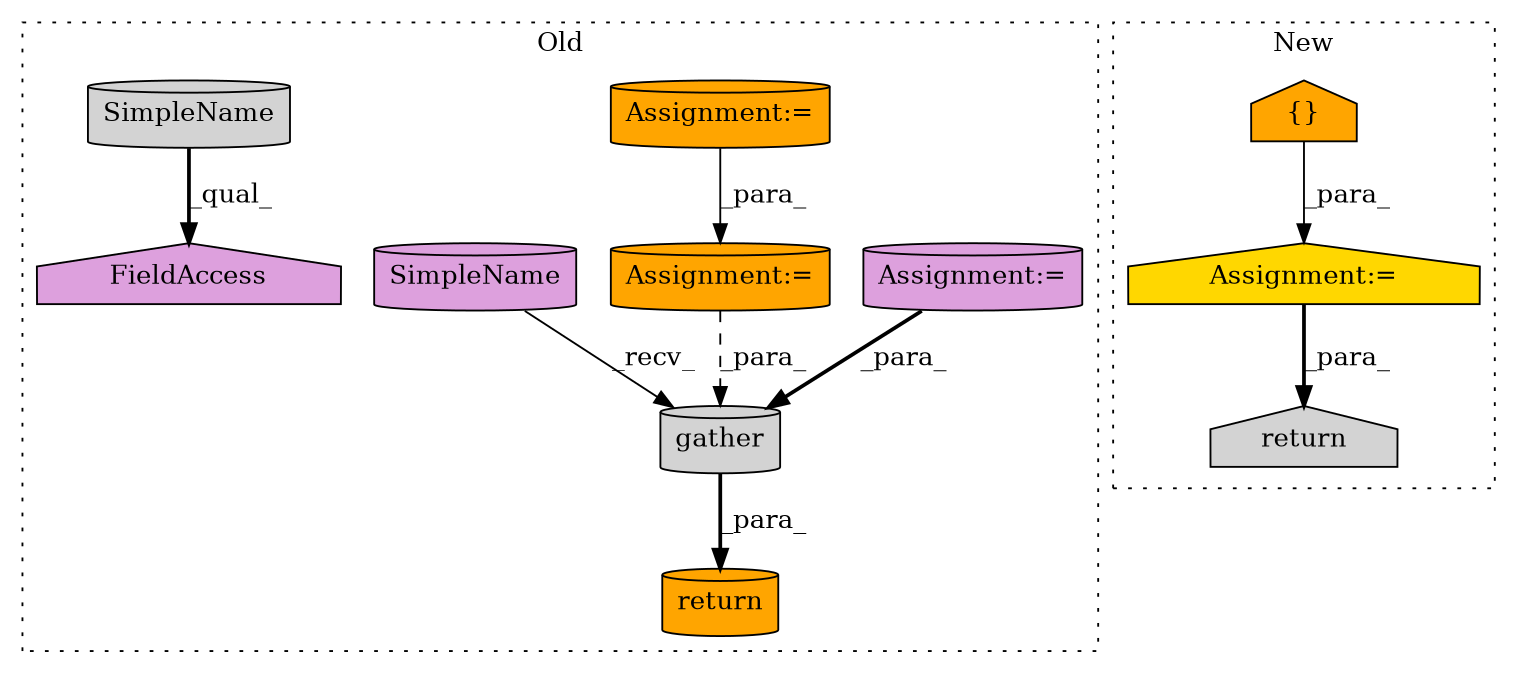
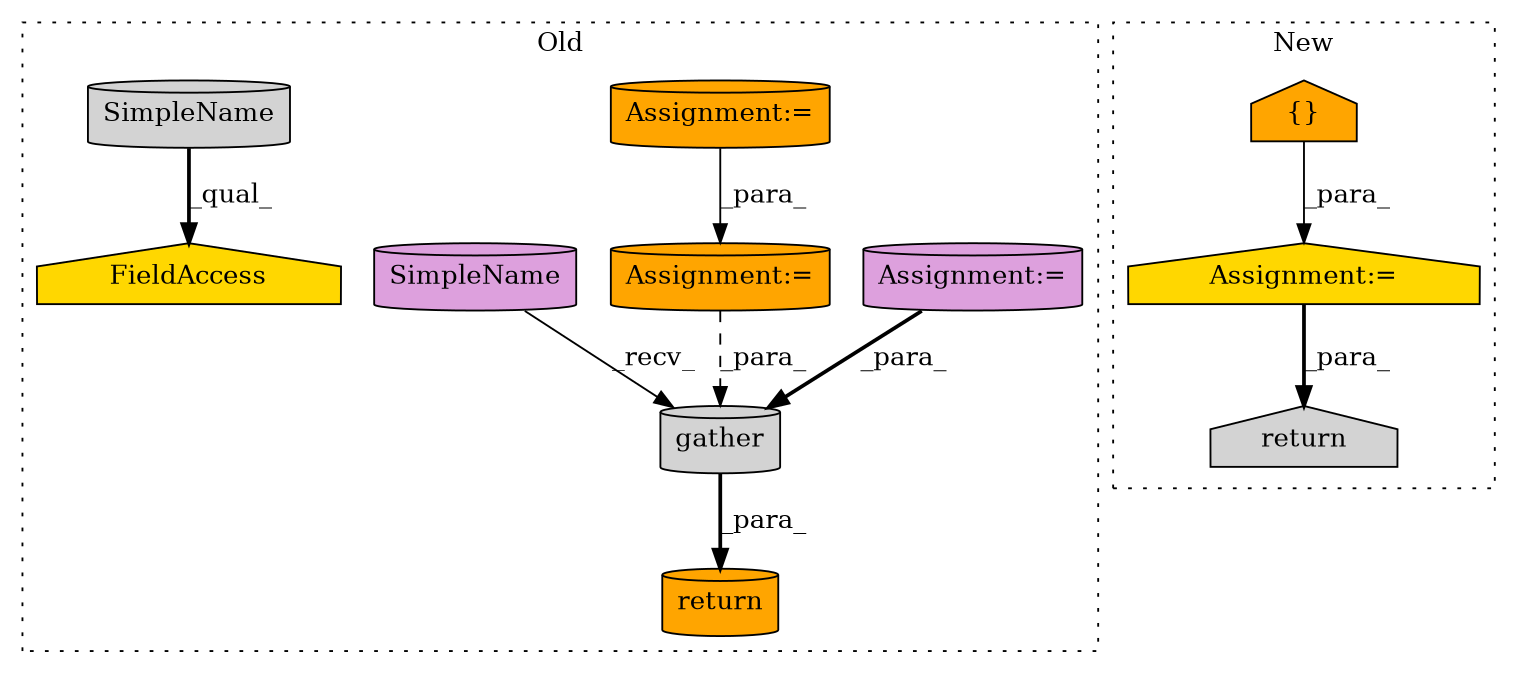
(189, 277) -> (189, 277)
